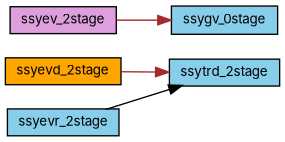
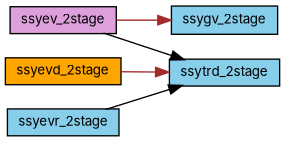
(225, 20) -> (225, 20)
none -> (137, 44)
